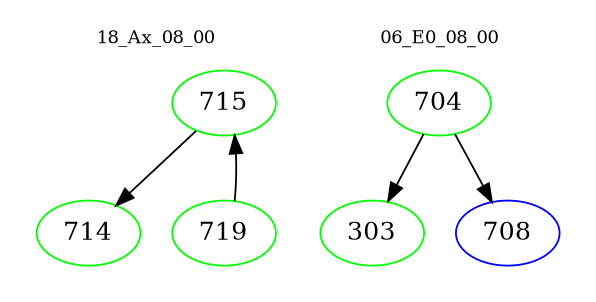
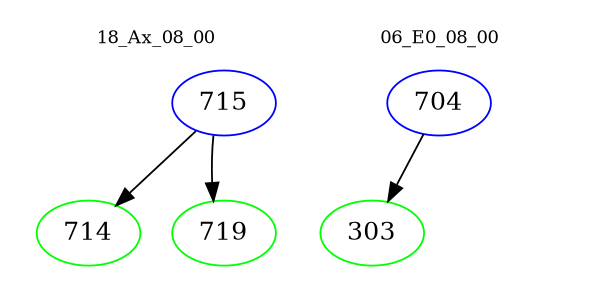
(224, 103) -> (224, 103)
(439, 103) -> (439, 103)
(236, 177) -> (212, 159)
(508, 233) -> none
